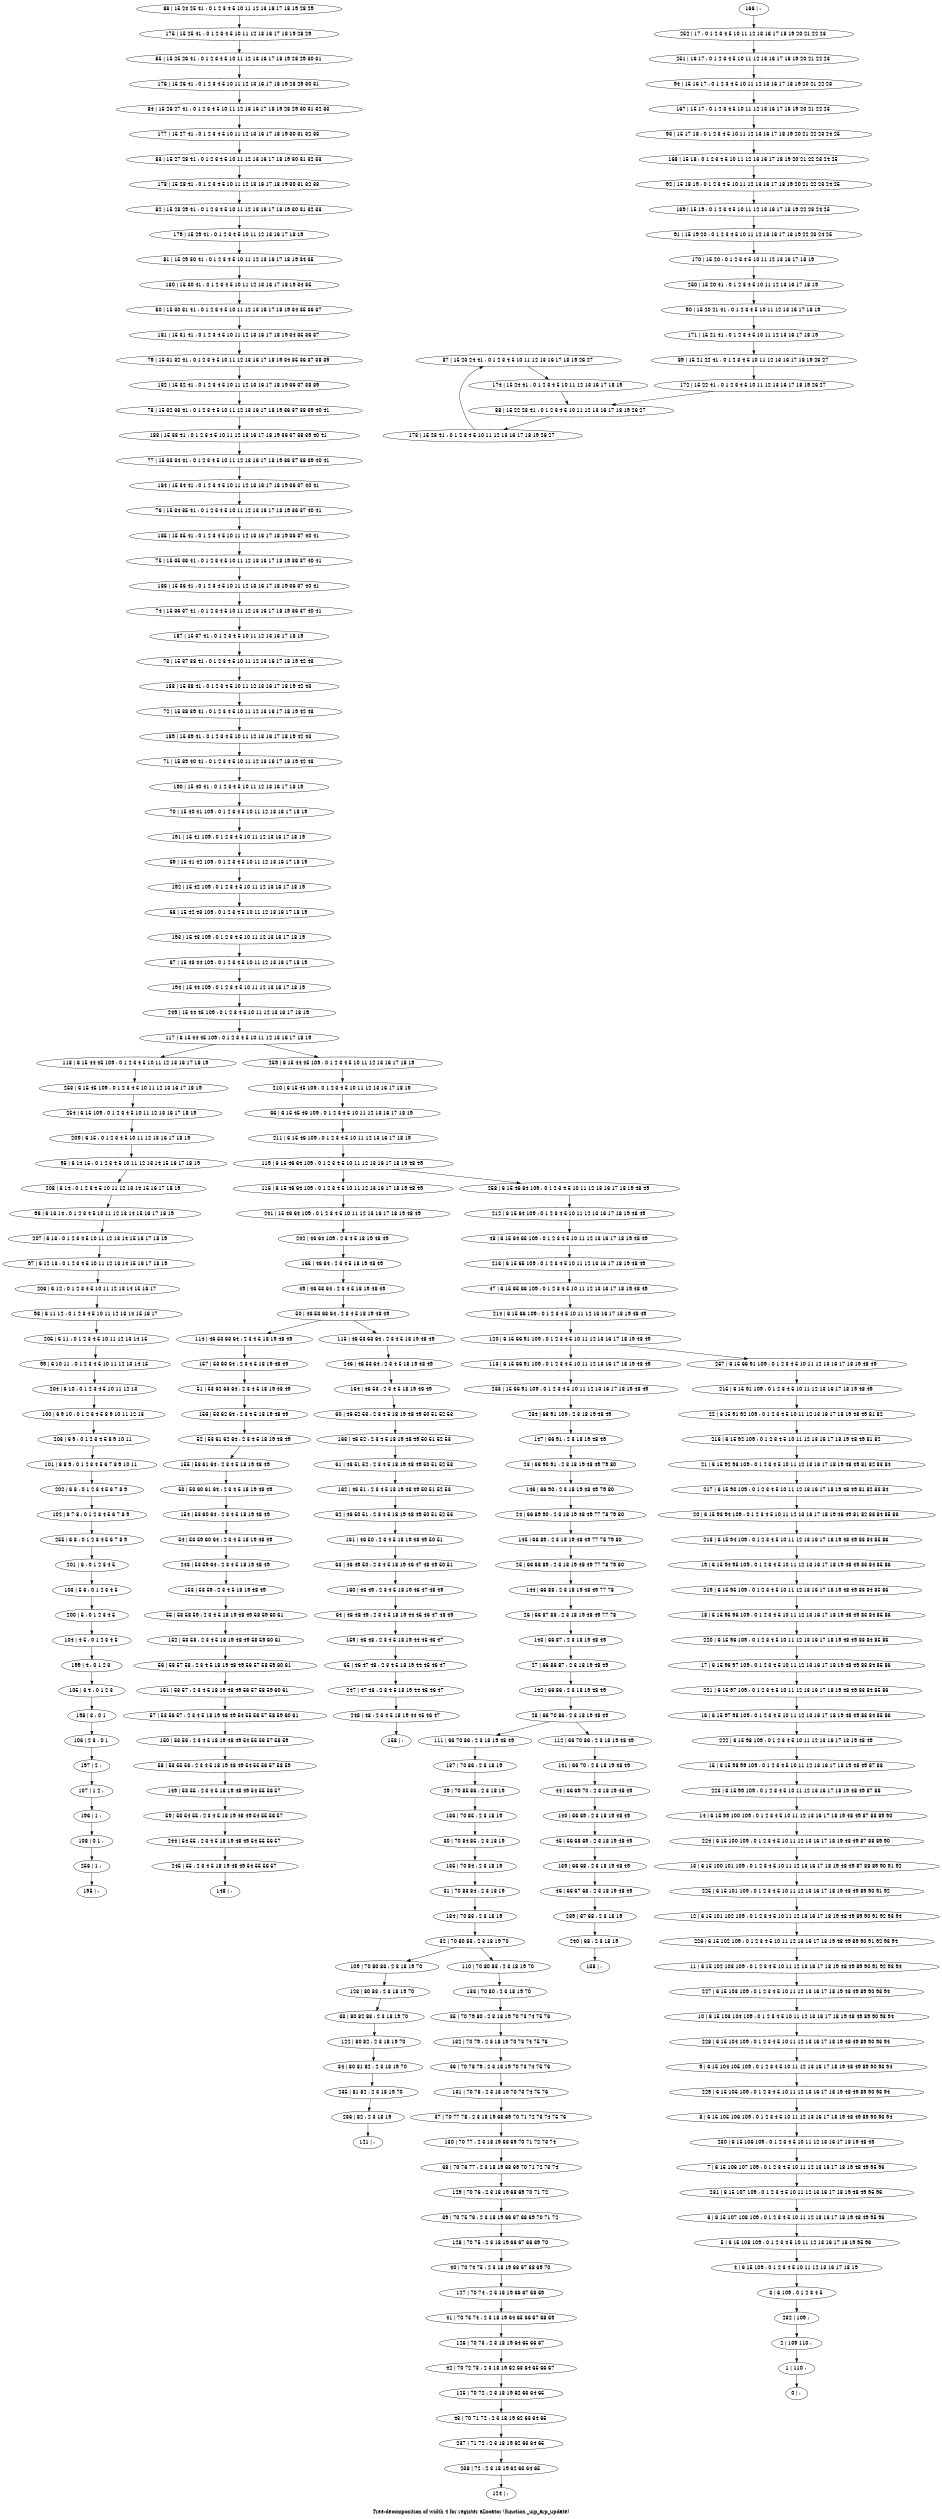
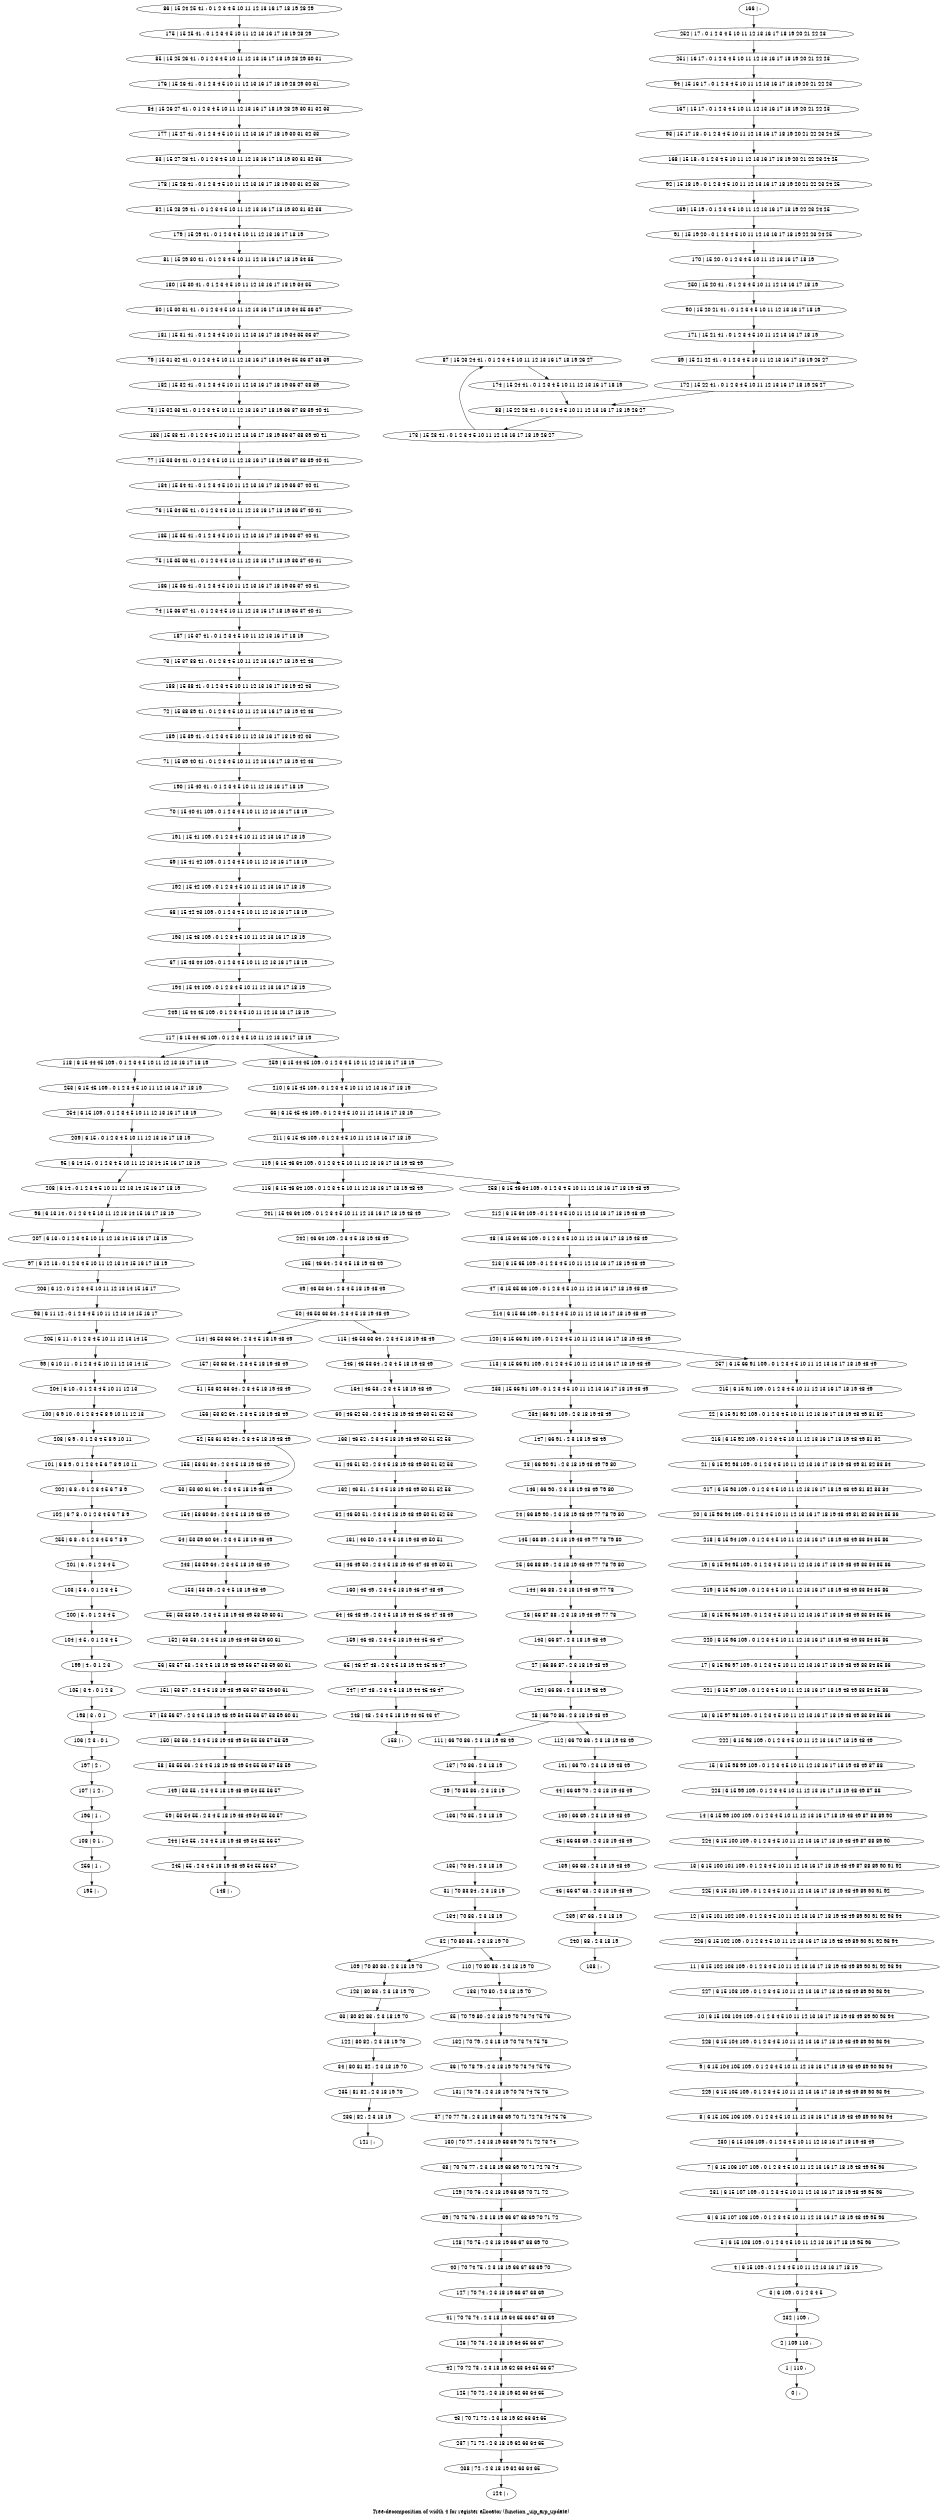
none -> (239, 924)
(236, 1451) -> (293, 1470)
(475, 1841) -> none
